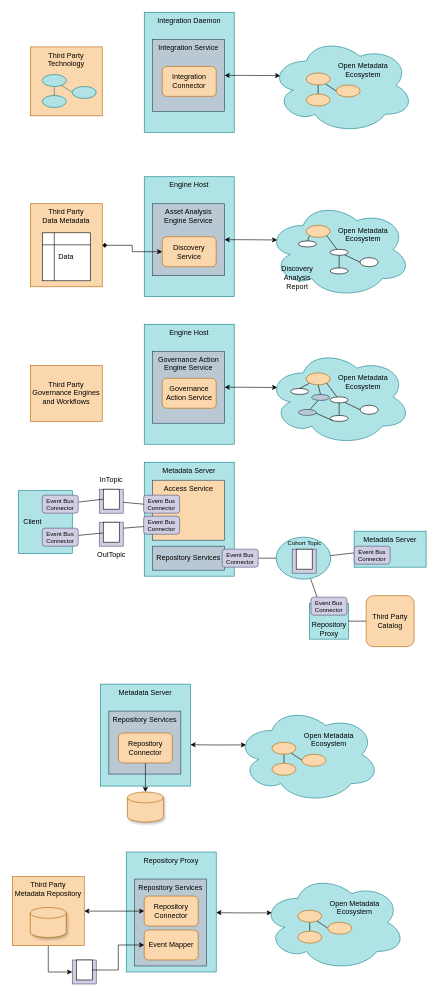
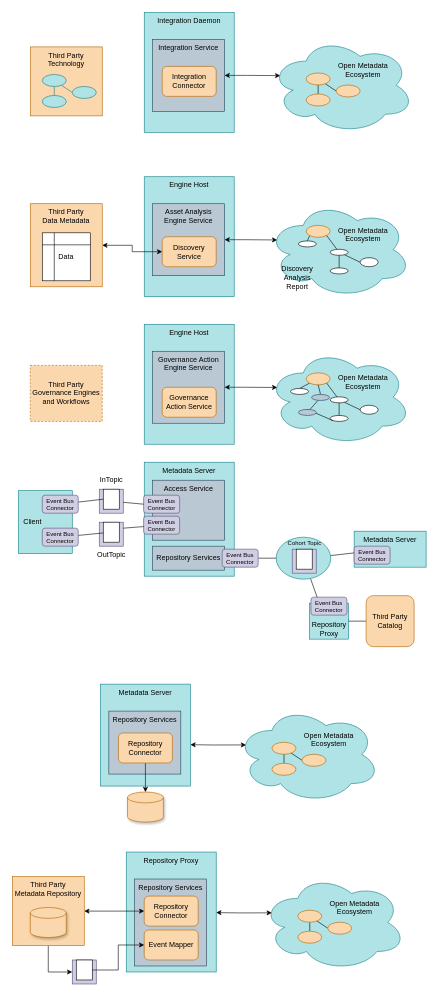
(108, 245) -> (107, 245)
(66, 393) -> (66, 393)
(189, 393) -> (189, 402)
(189, 510) -> (189, 510)
